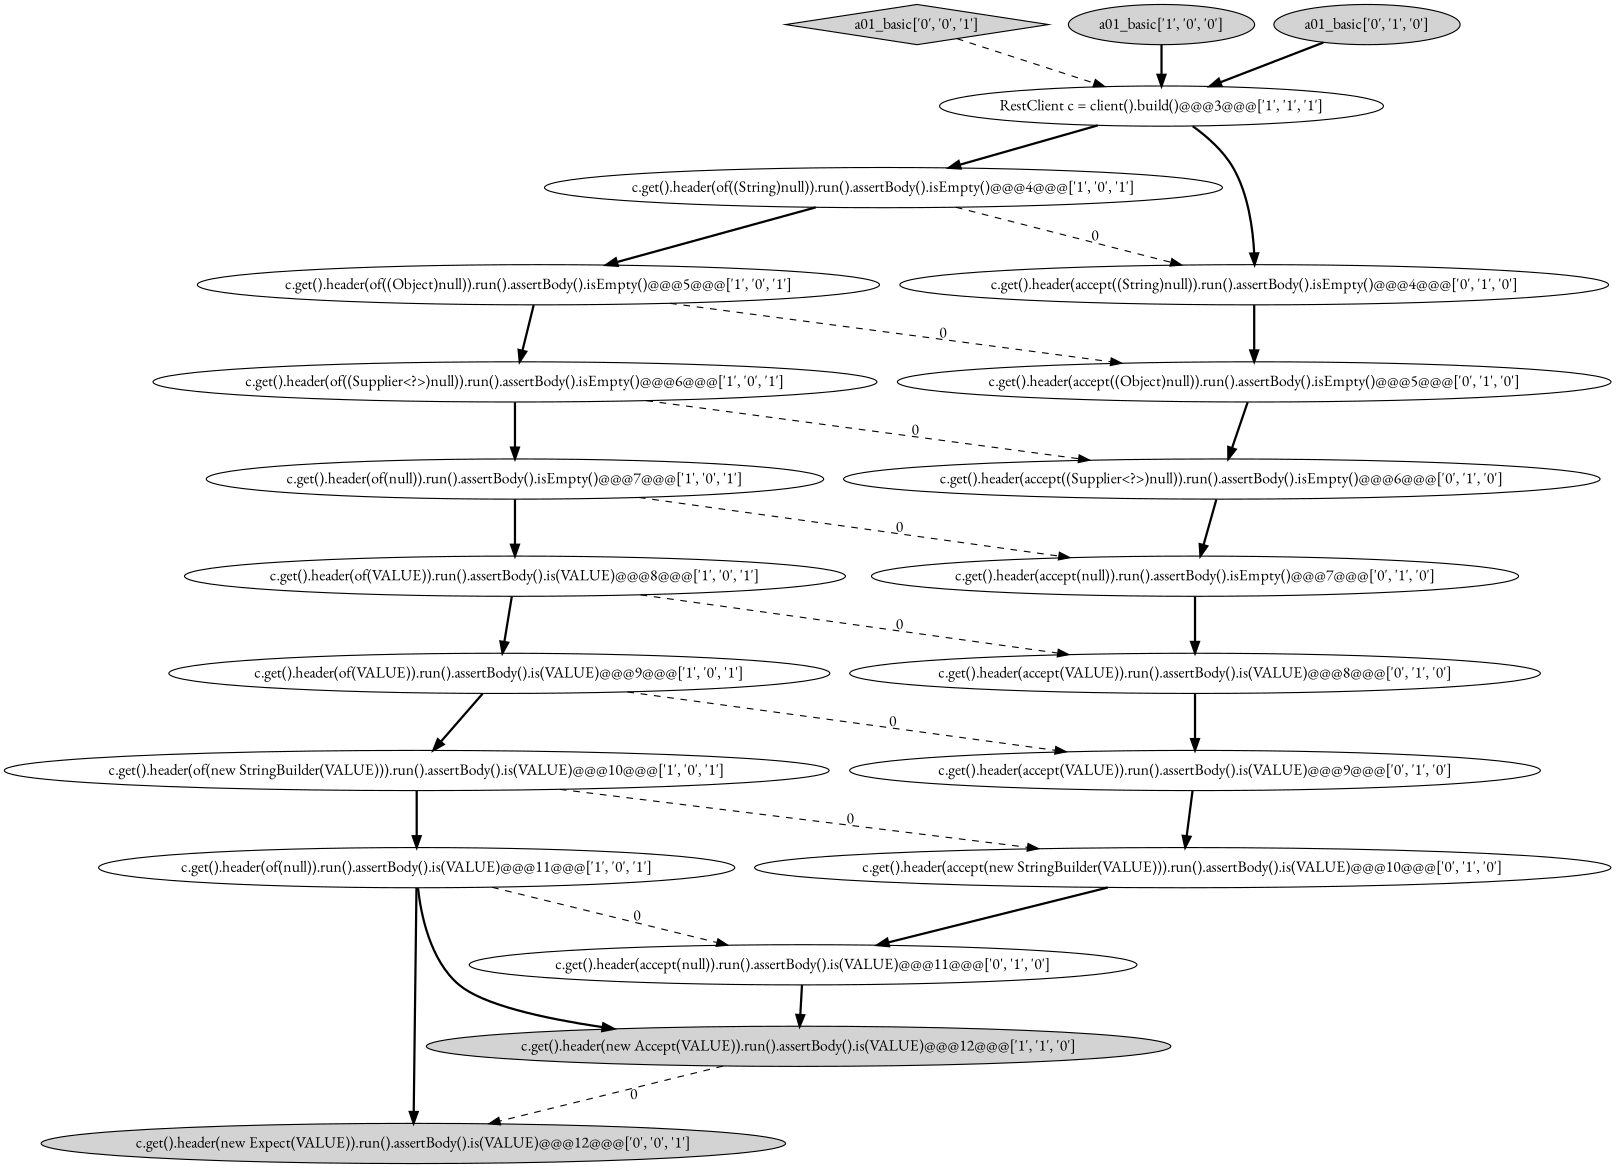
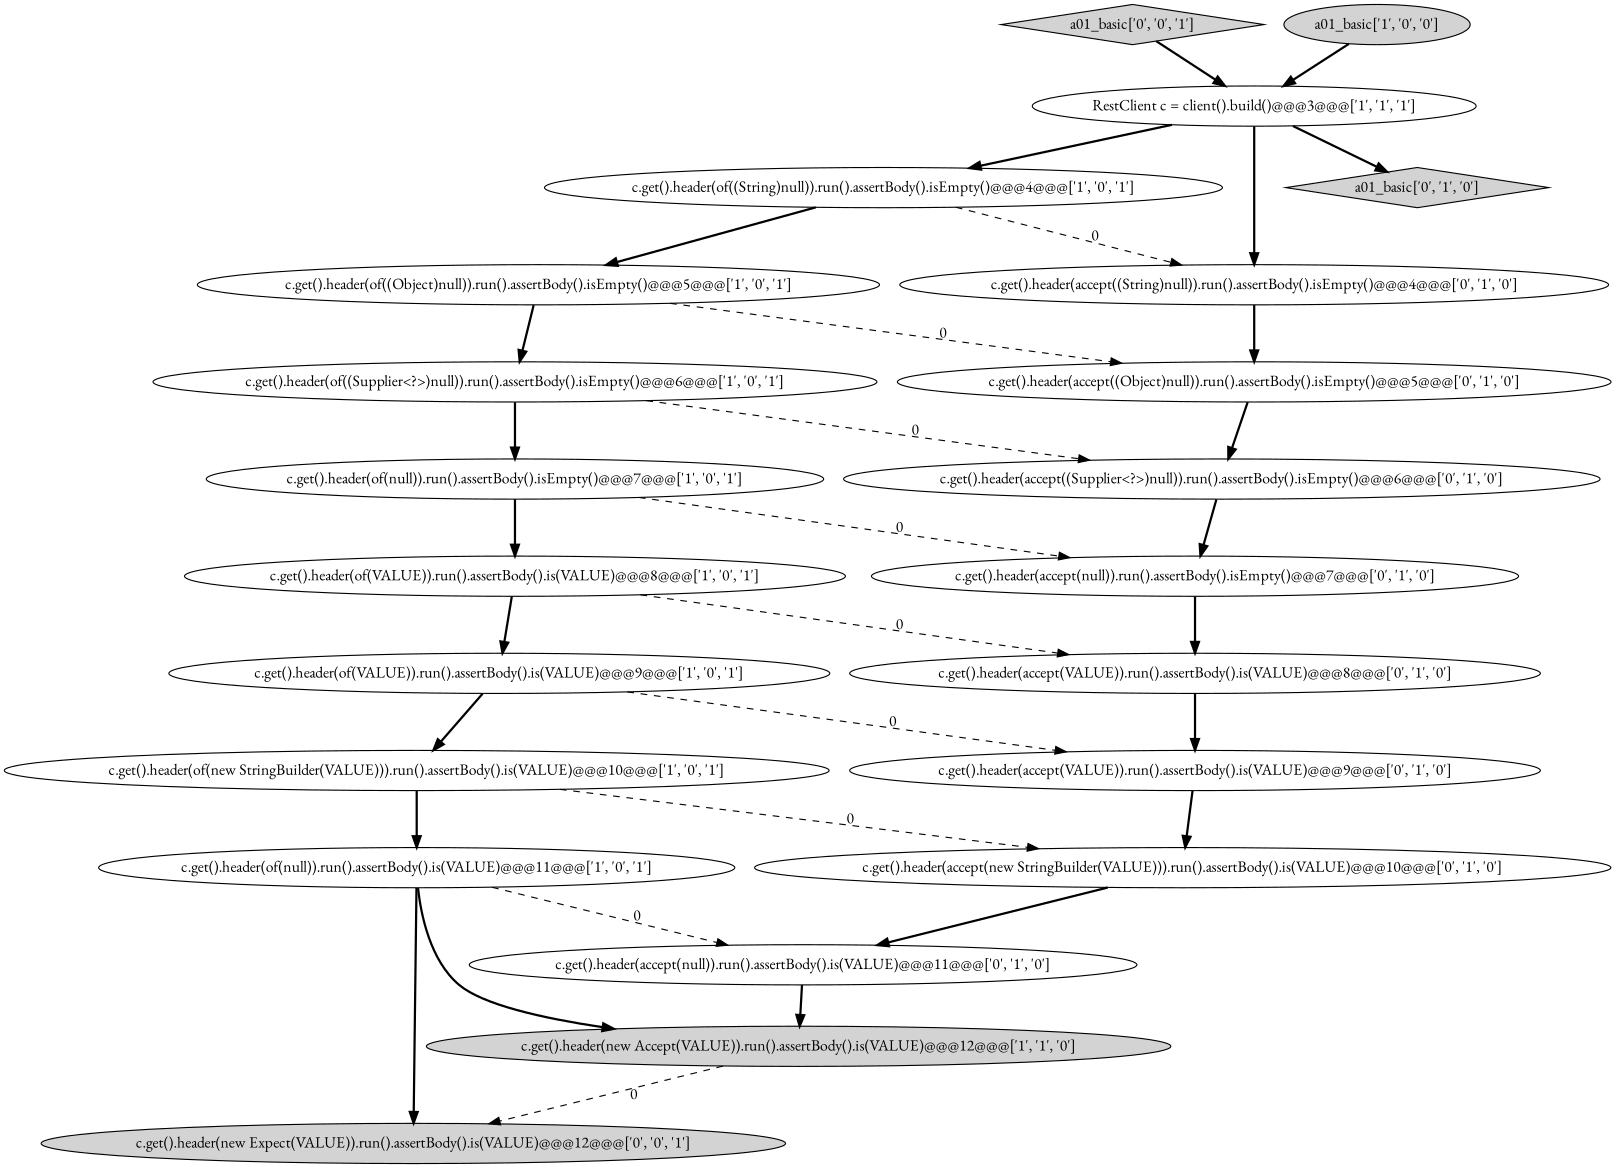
(1367, 25) -> (1417, 188)
(1025, 61) -> (1186, 60)
(1272, 62) -> (1335, 146)
